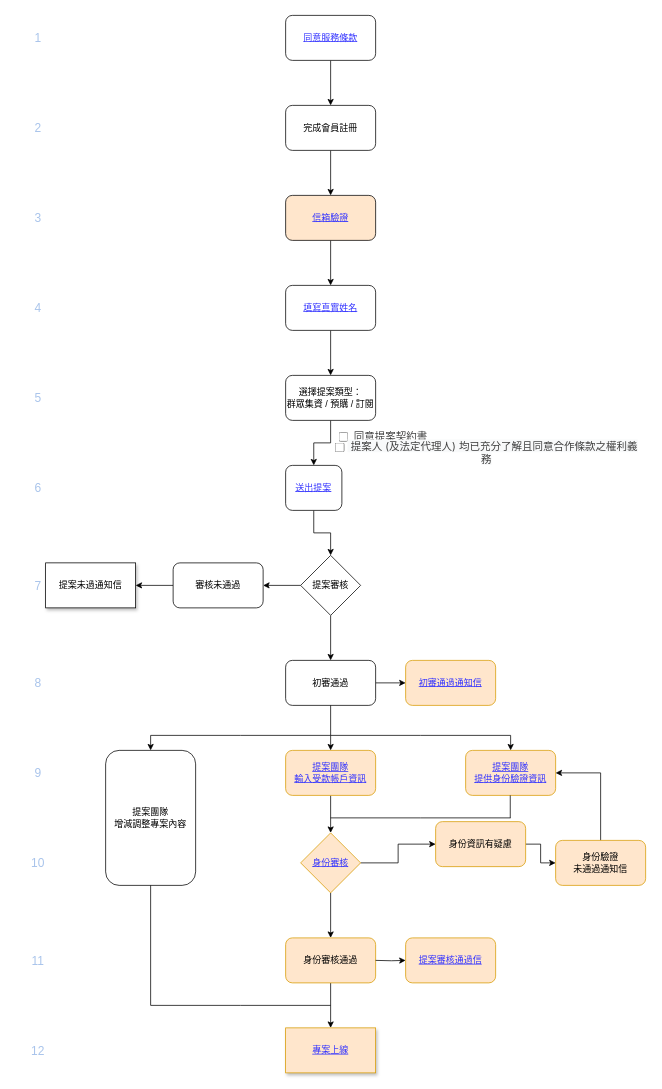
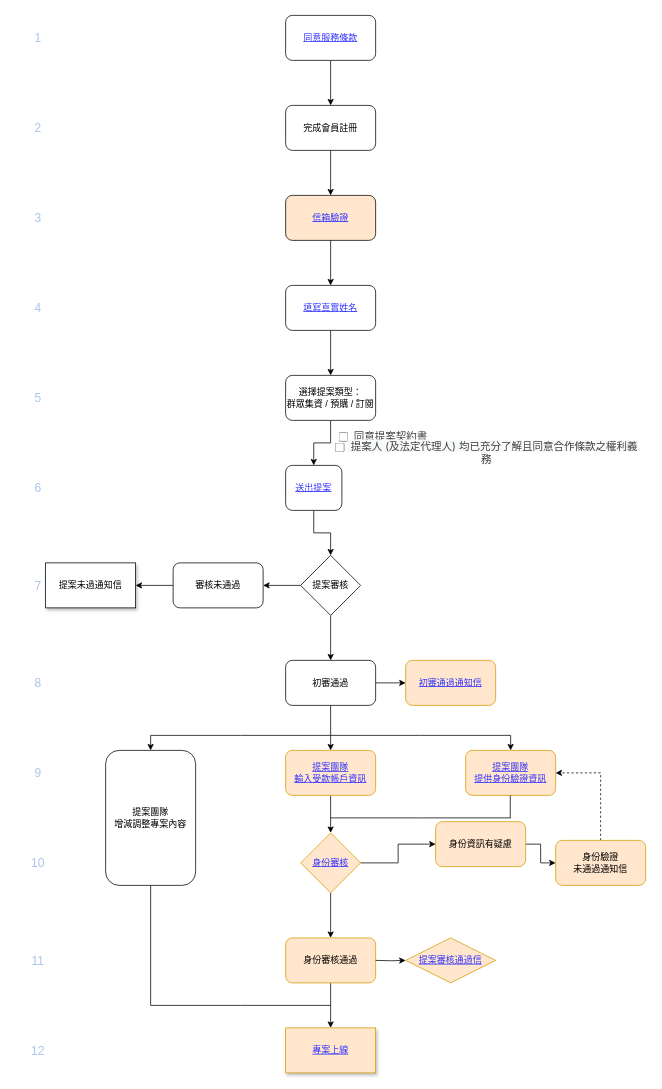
(600, 786) -> (600, 786)
(450, 960) -> (450, 960)
